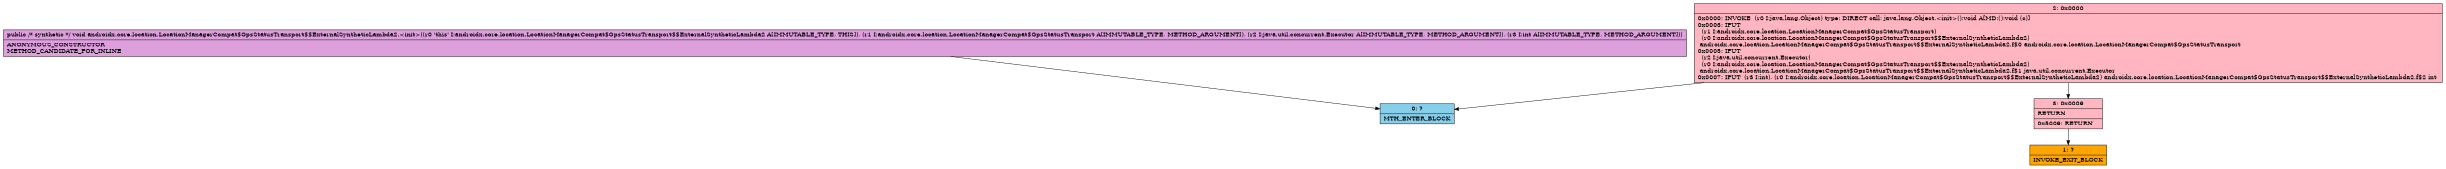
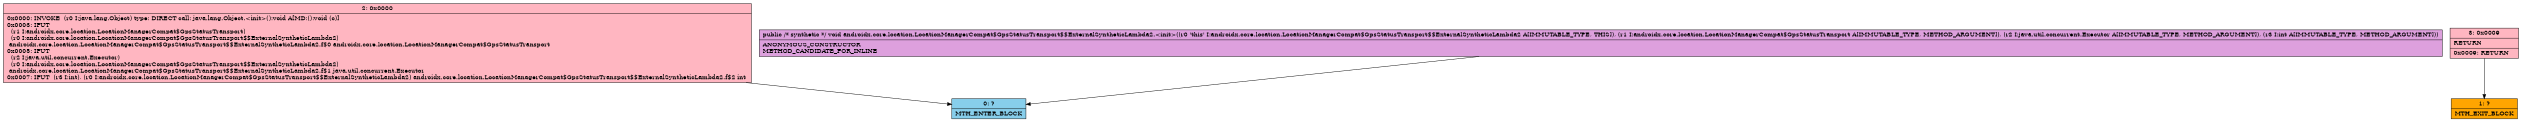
(2068, 89) -> none
(2068, 124) -> (2484, 53)
(2068, 160) -> (2484, 114)
